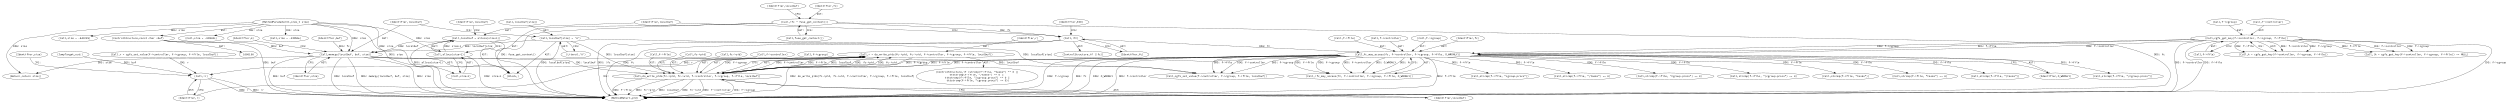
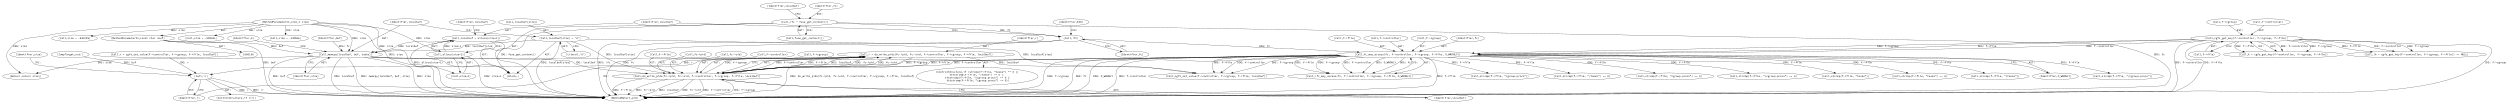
(138, 38) -> (138, 38)
(346, 55) -> (346, 55)
(1083, 55) -> none
none -> (236, 98)
